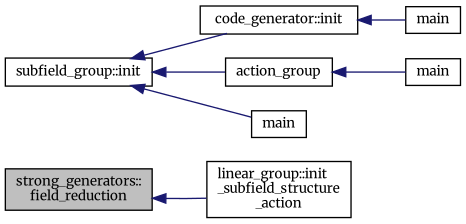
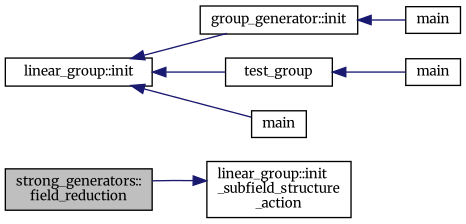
(279, 20) -> (279, 20)
(79, 72) -> (79, 72)
(279, 72) -> (279, 72)
(186, 199) -> (173, 181)
